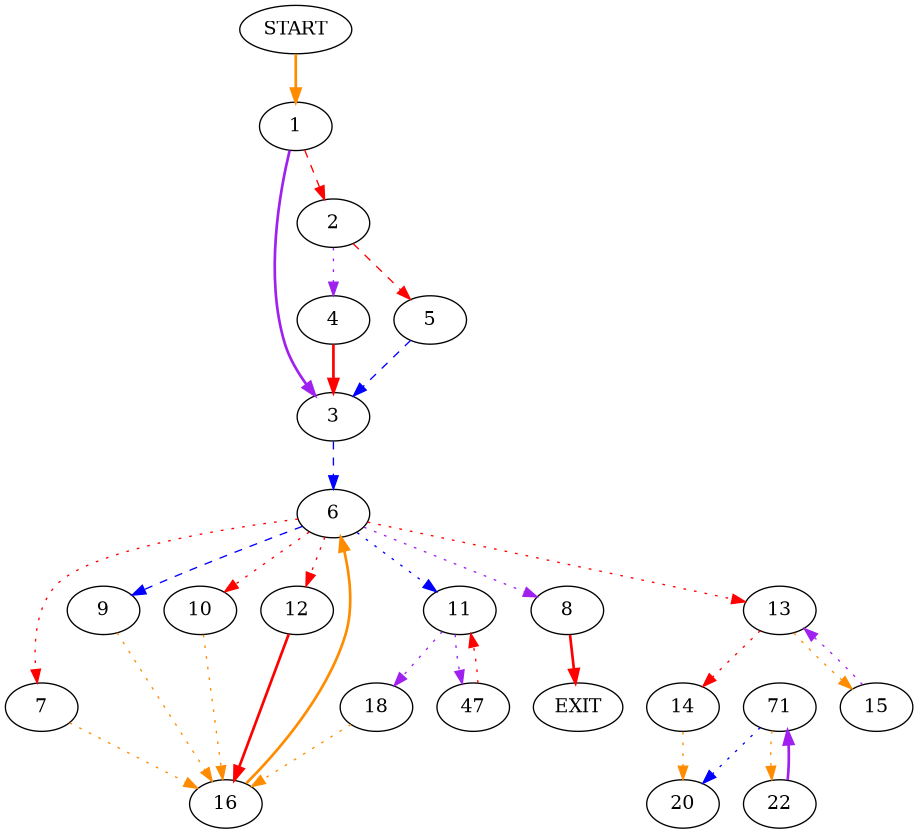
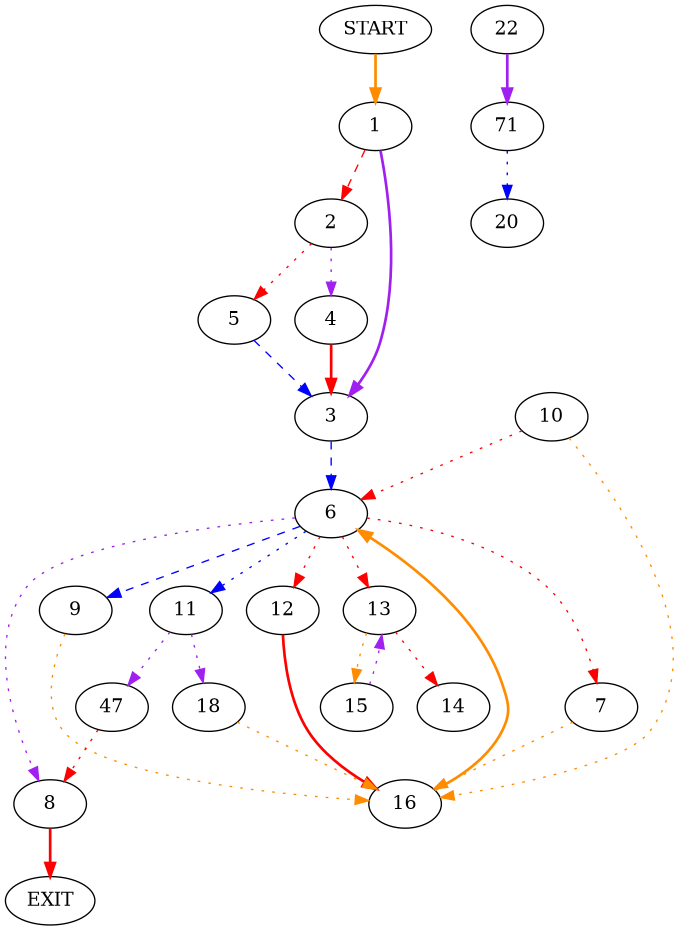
(377, 267) -> (288, 267)
(272, 558) -> (448, 462)
(476, 665) -> (81, 756)
(683, 749) -> none
(771, 749) -> none
